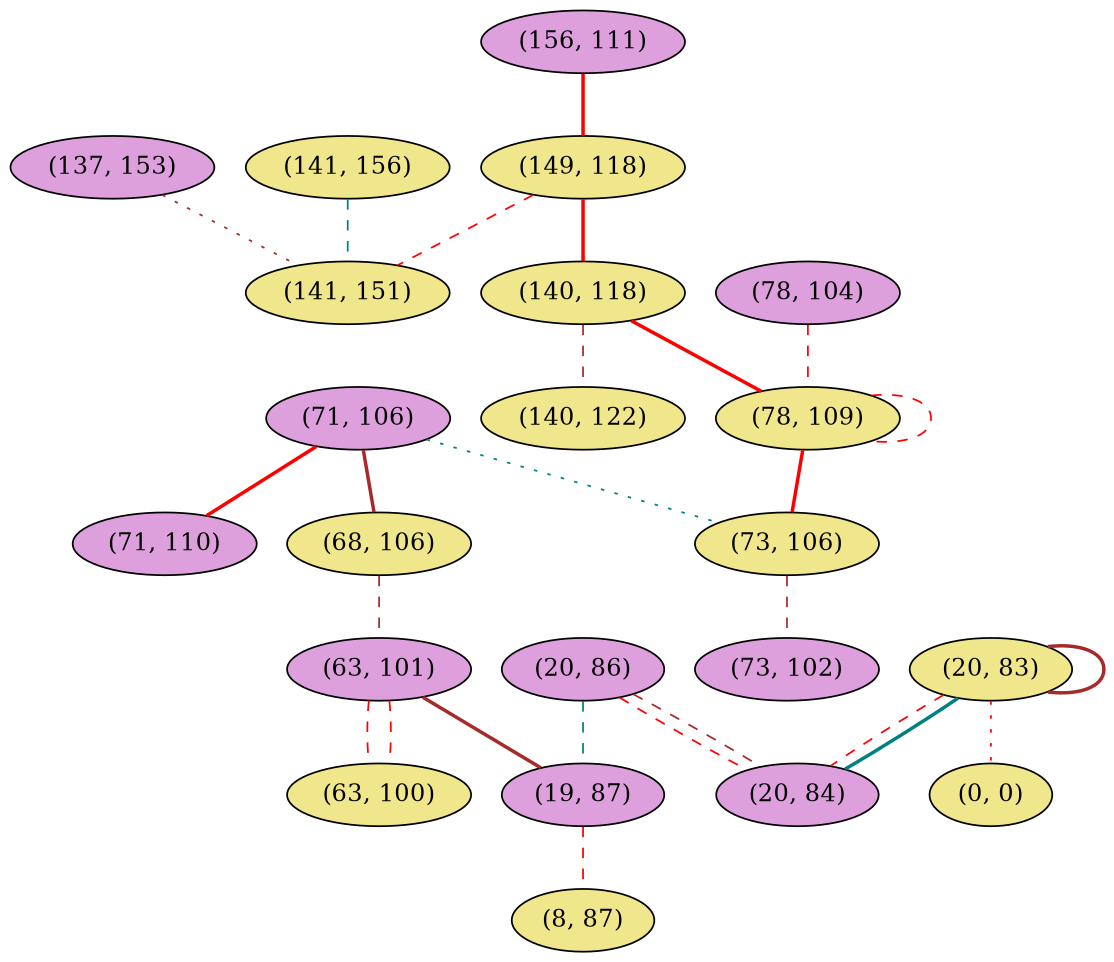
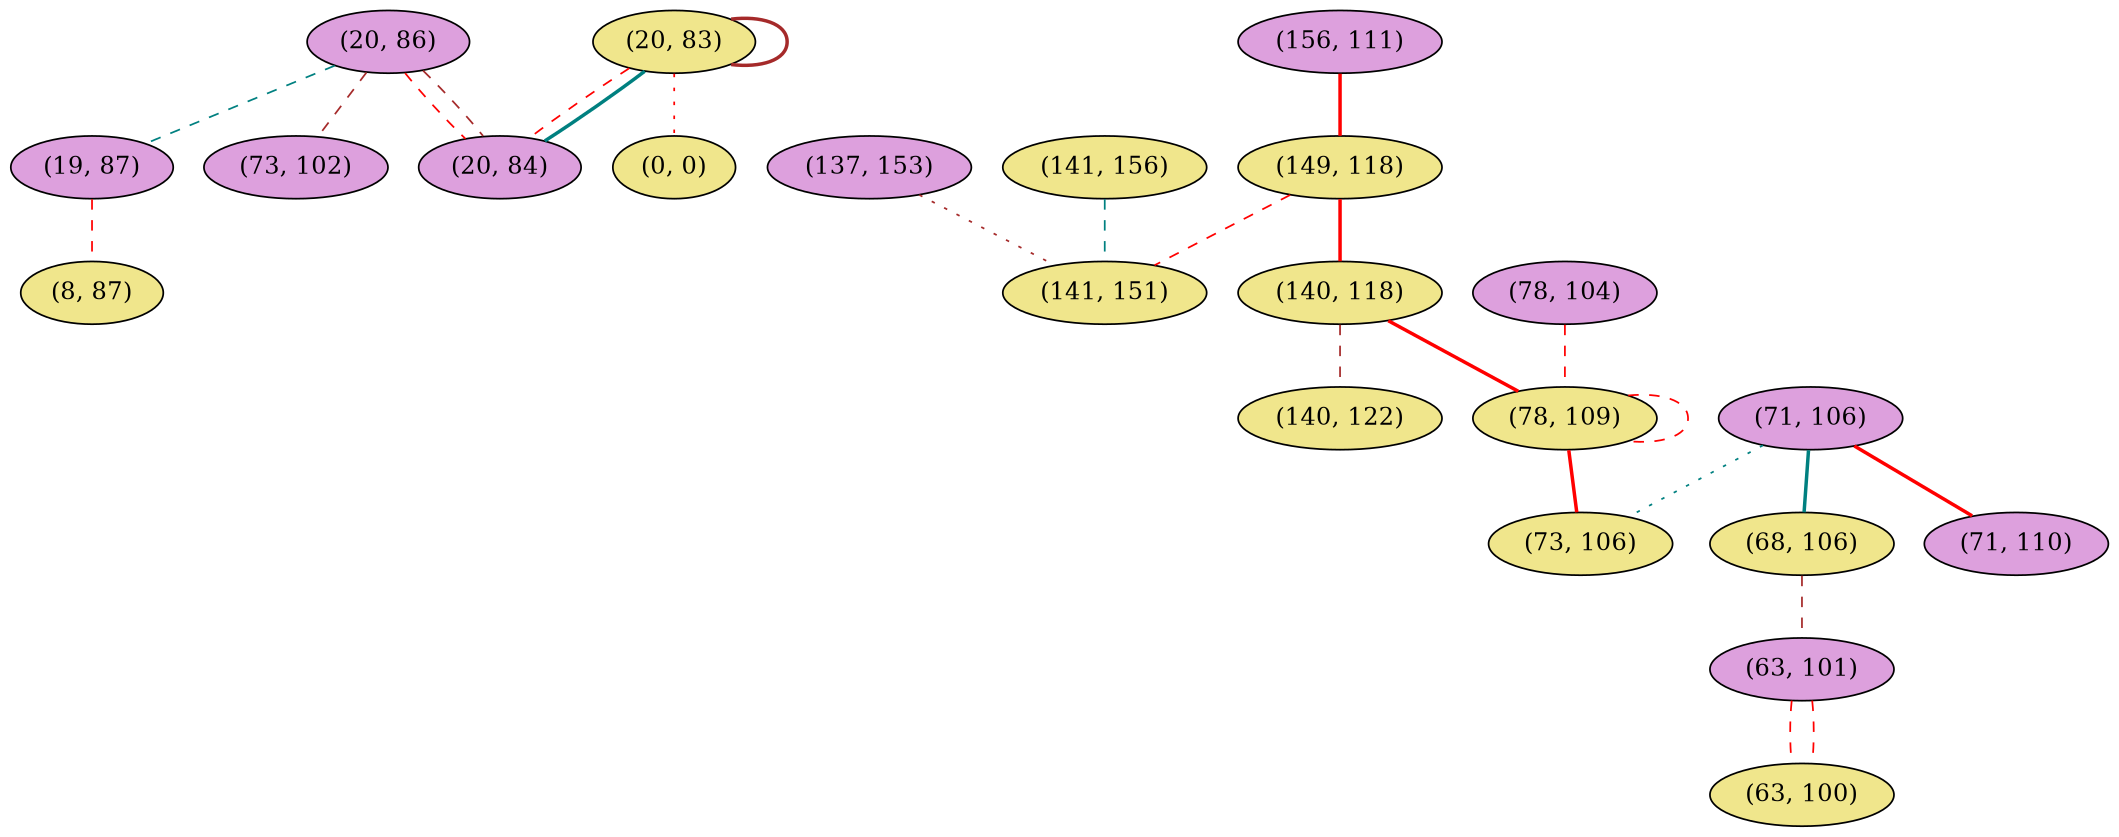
(369, 481) -> (1806, 481)
(787, 607) -> (342, 104)
(482, 733) -> none
